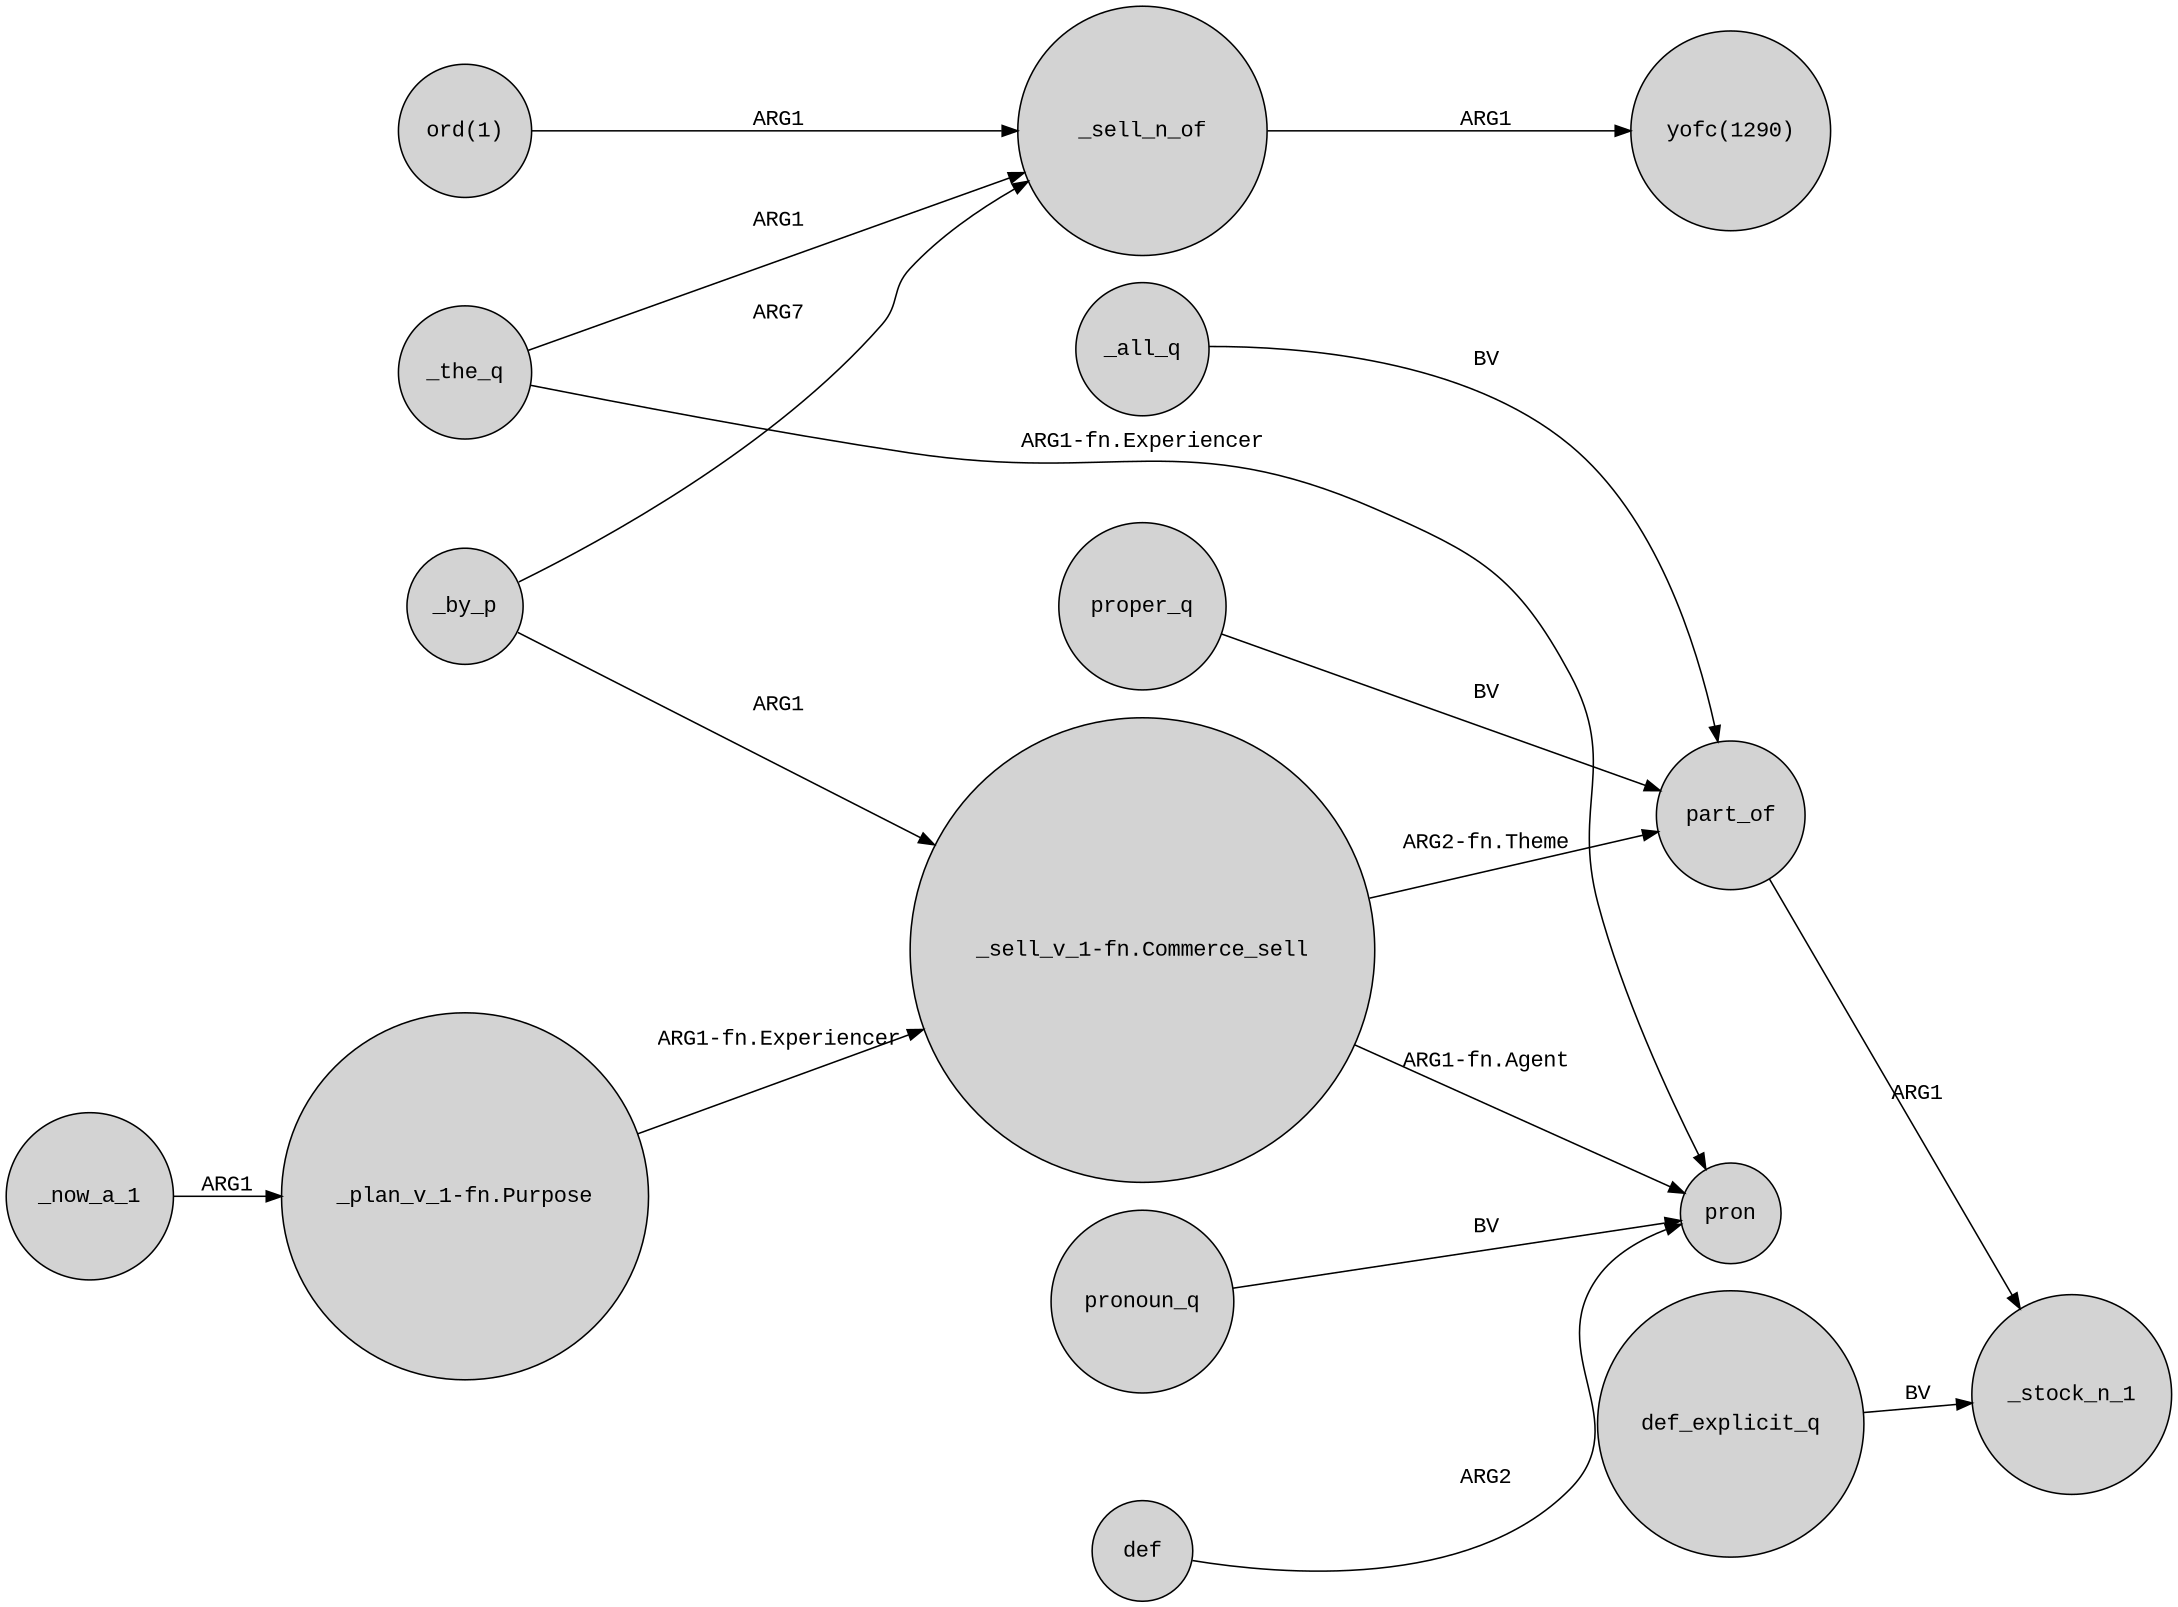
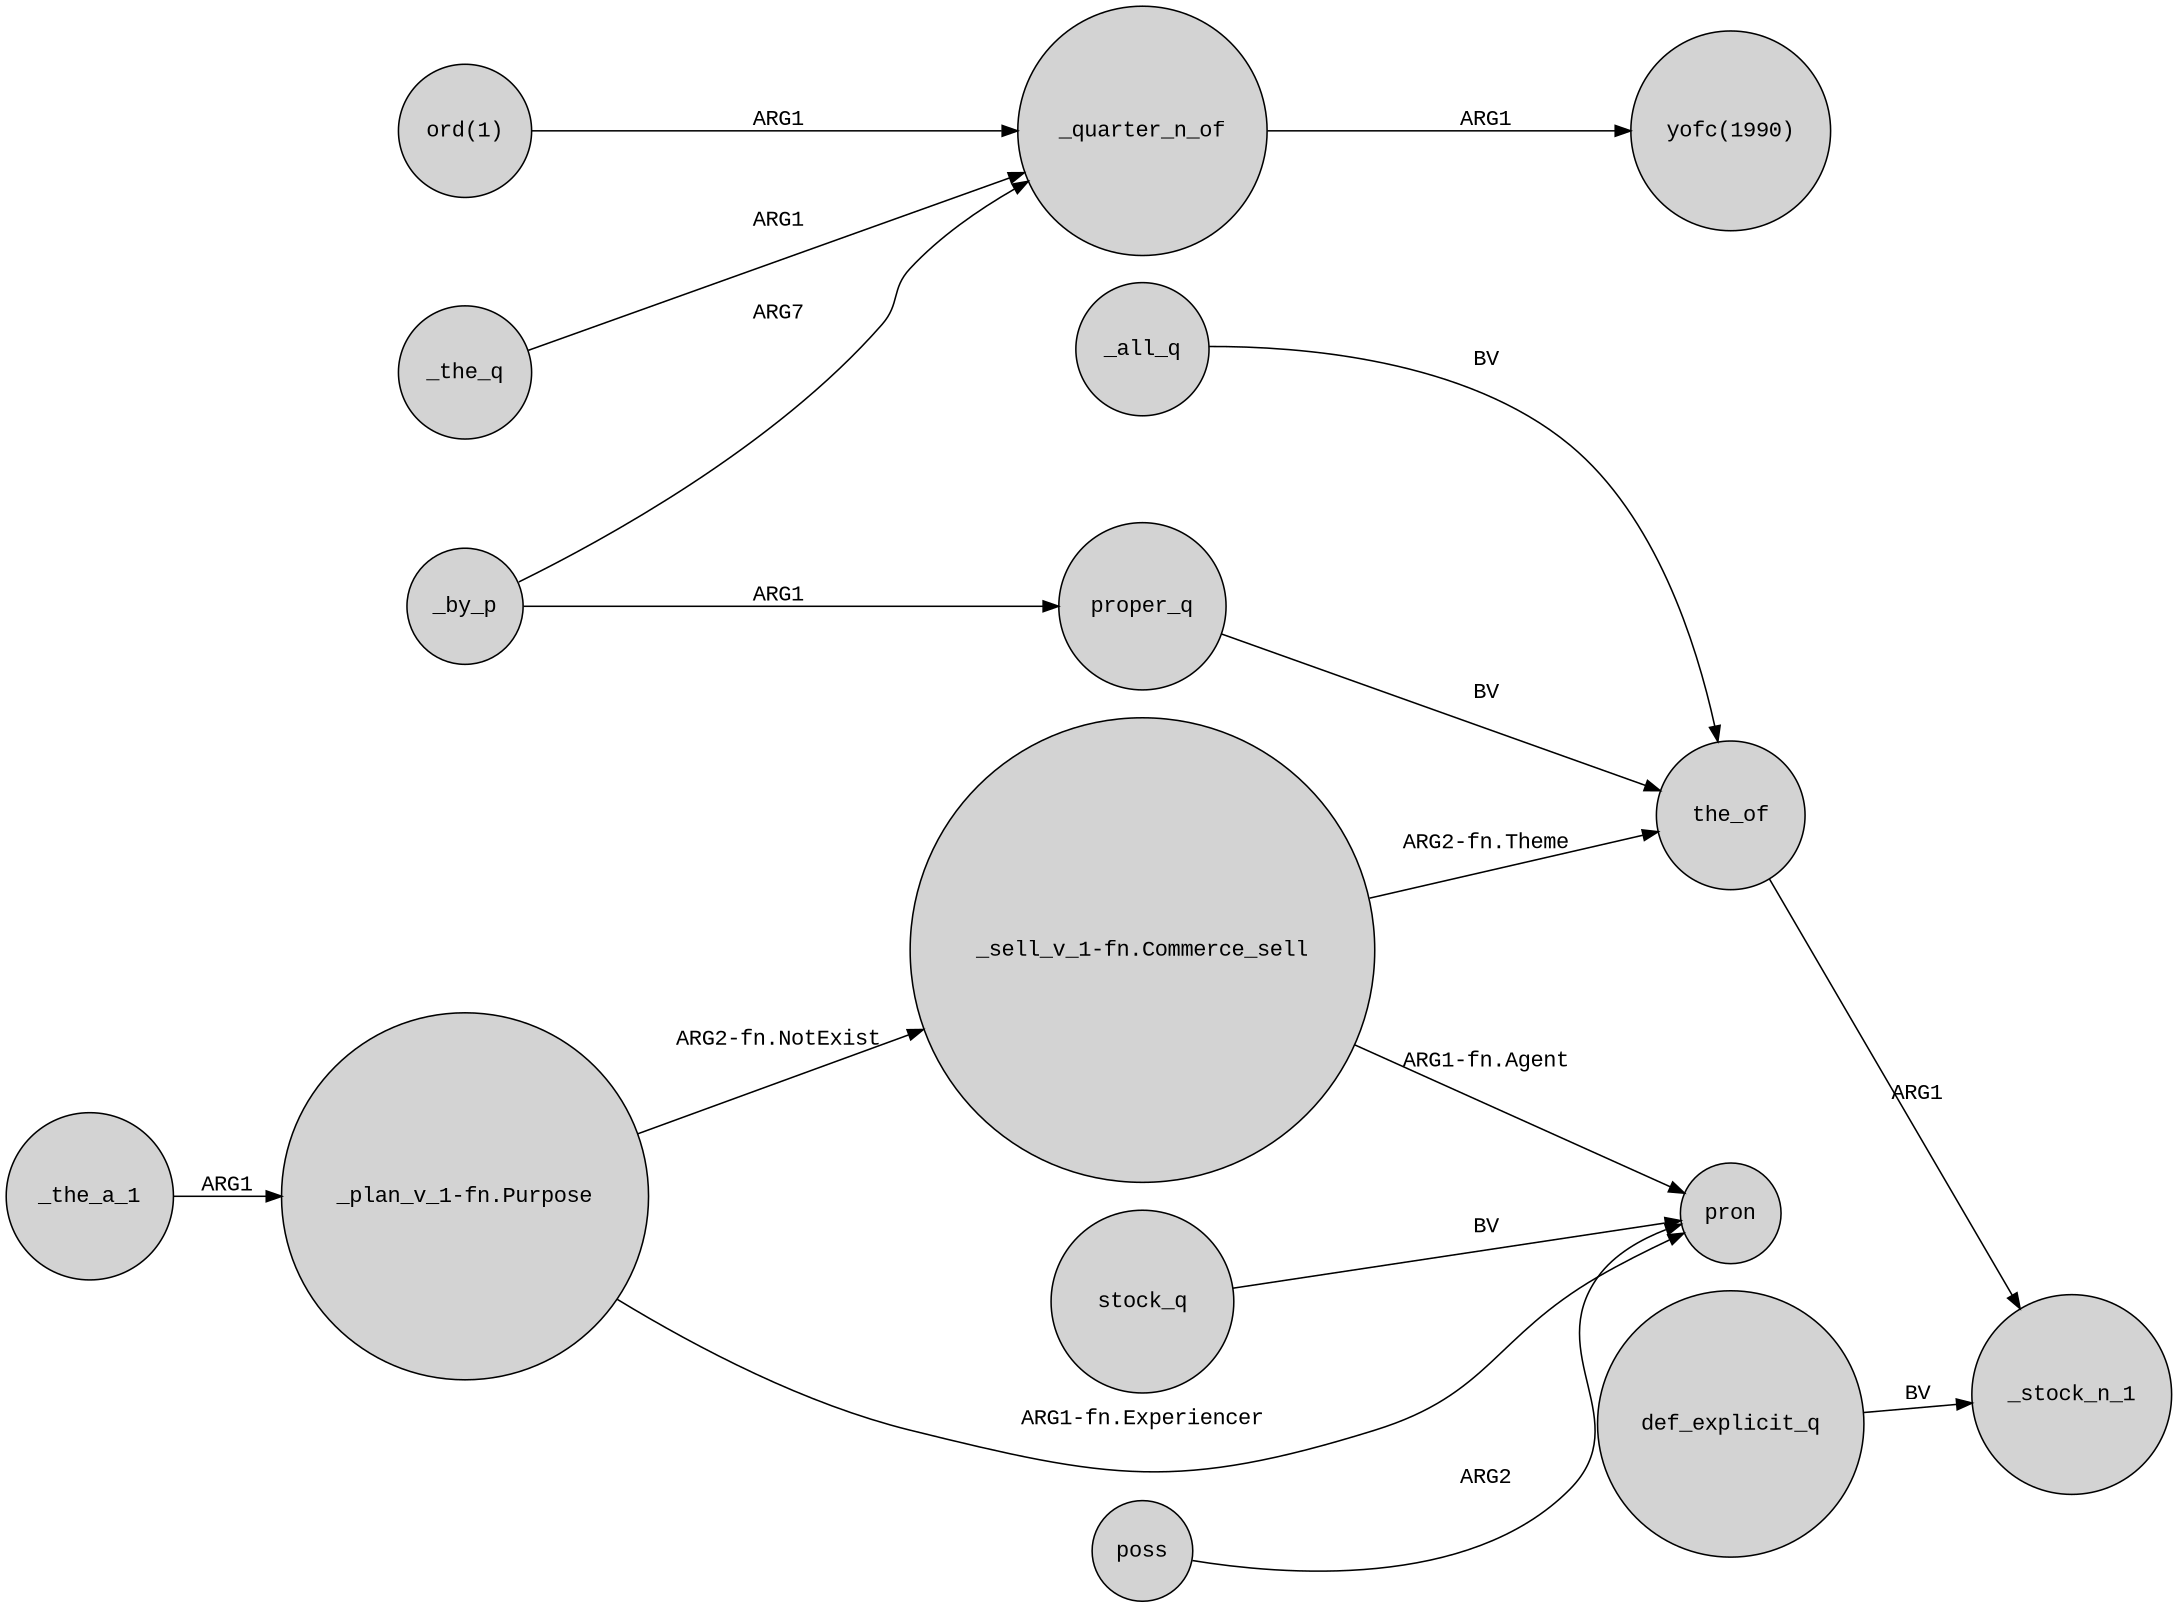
(1142, 131) -> (1142, 131)
(1731, 131) -> (1731, 131)
(1333, 493) -> (1159, 1471)
(719, 735) -> (783, 606)
(1731, 815) -> (1731, 815)
(779, 1039) -> (779, 1039)
(90, 1196) -> (90, 1196)
(1142, 1302) -> (1142, 1302)
(1142, 1551) -> (1142, 1551)
